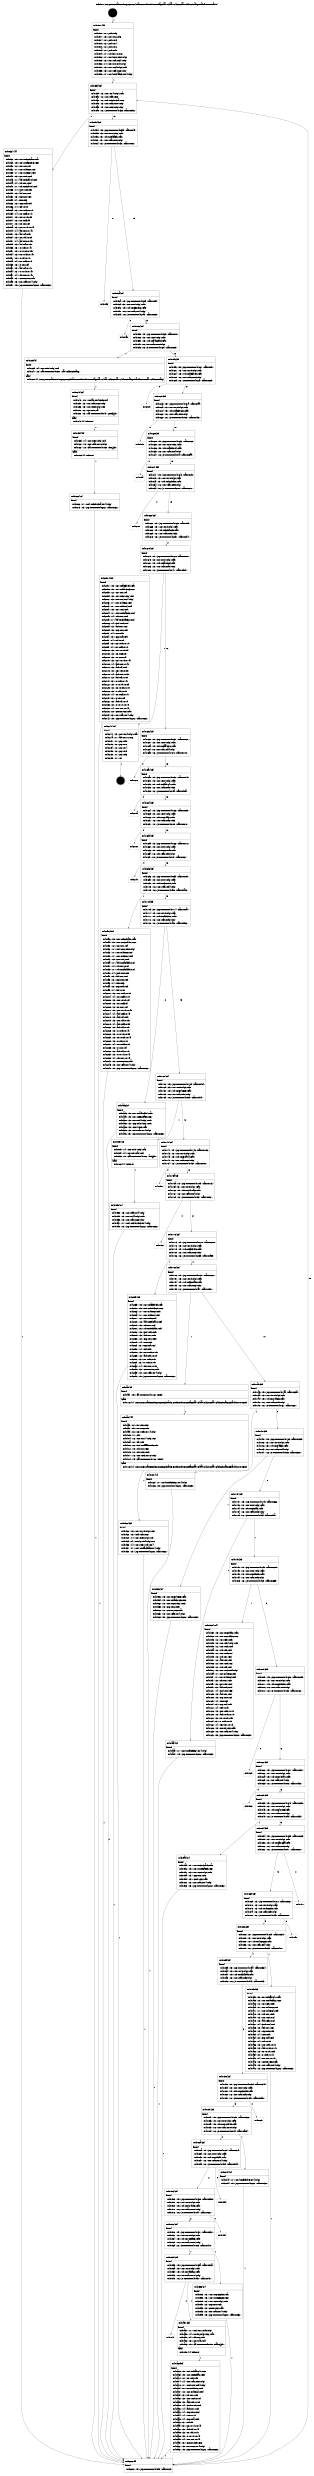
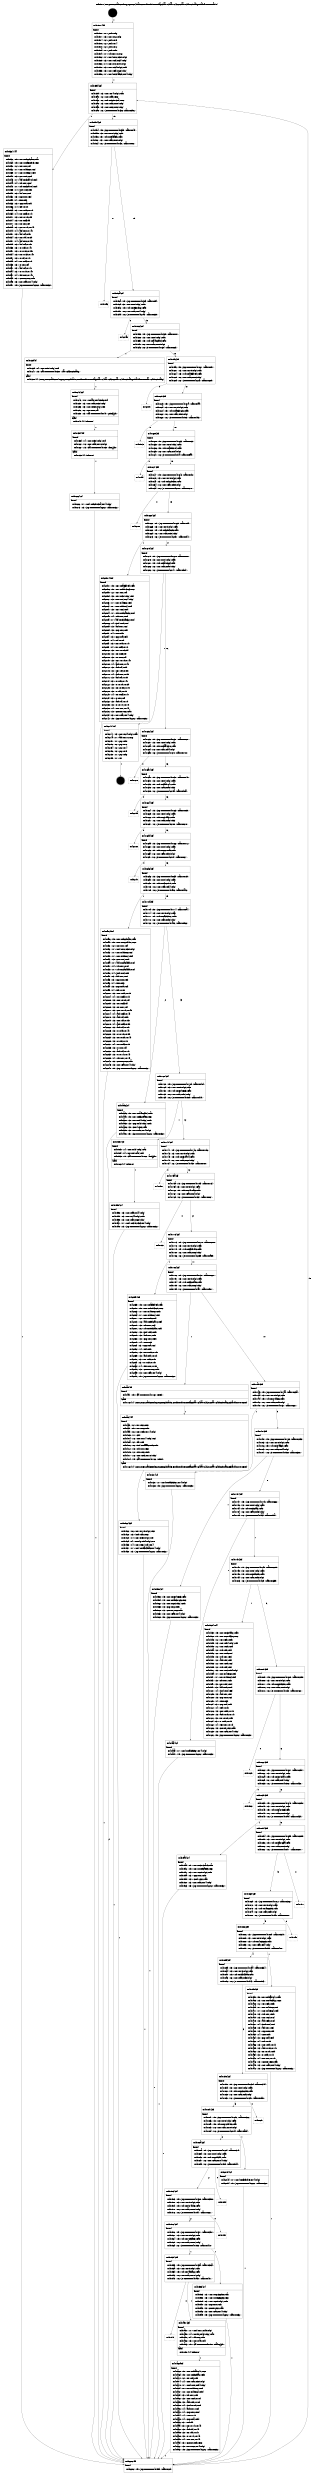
none -> (134, 556)
